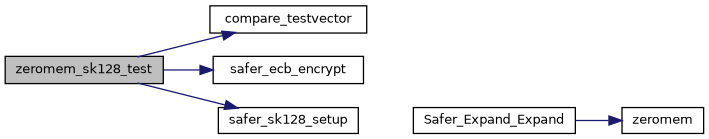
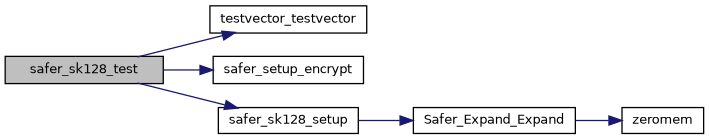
(288, 19) -> (288, 19)
(84, 70) -> (84, 70)
(288, 70) -> (288, 70)
none -> (379, 121)
